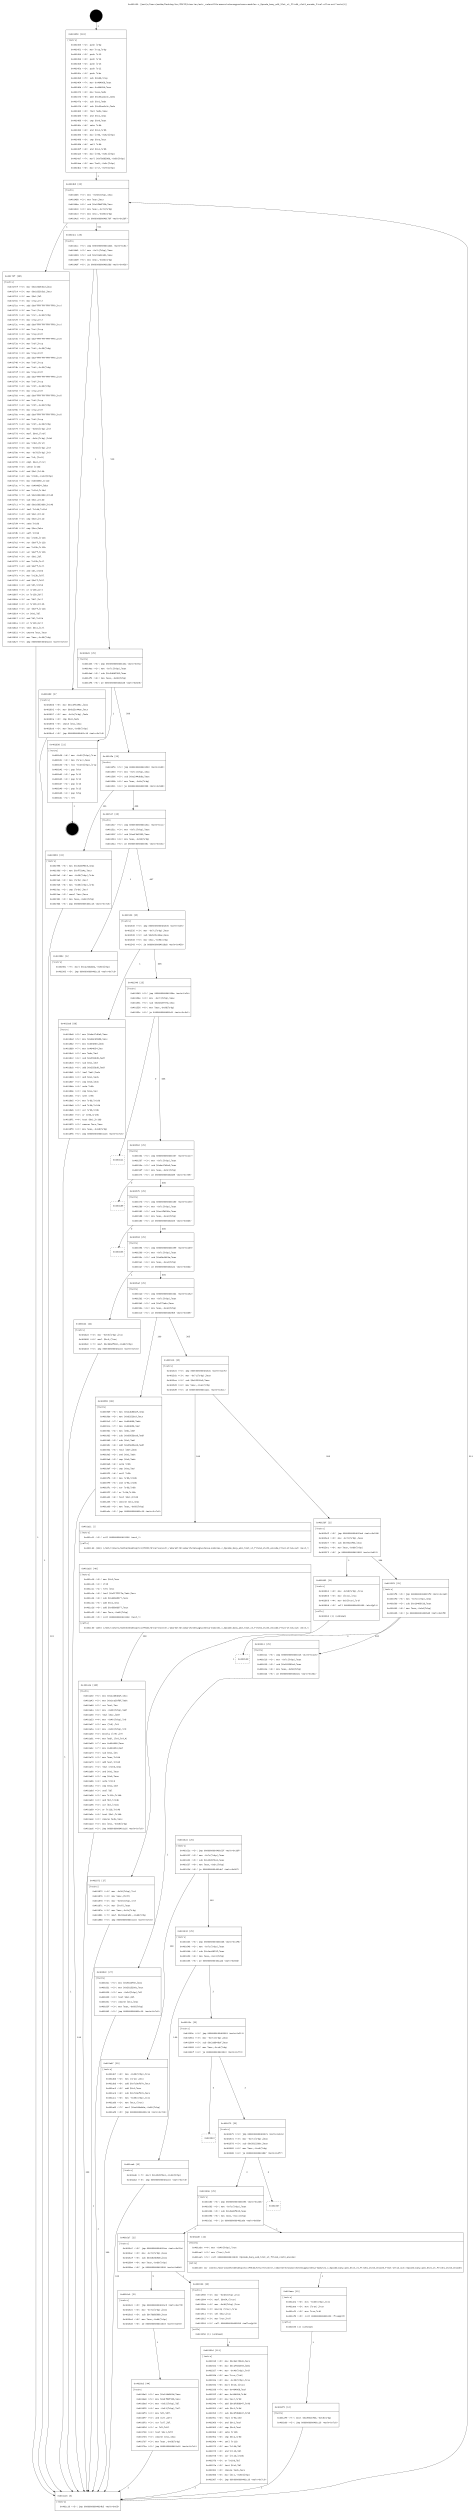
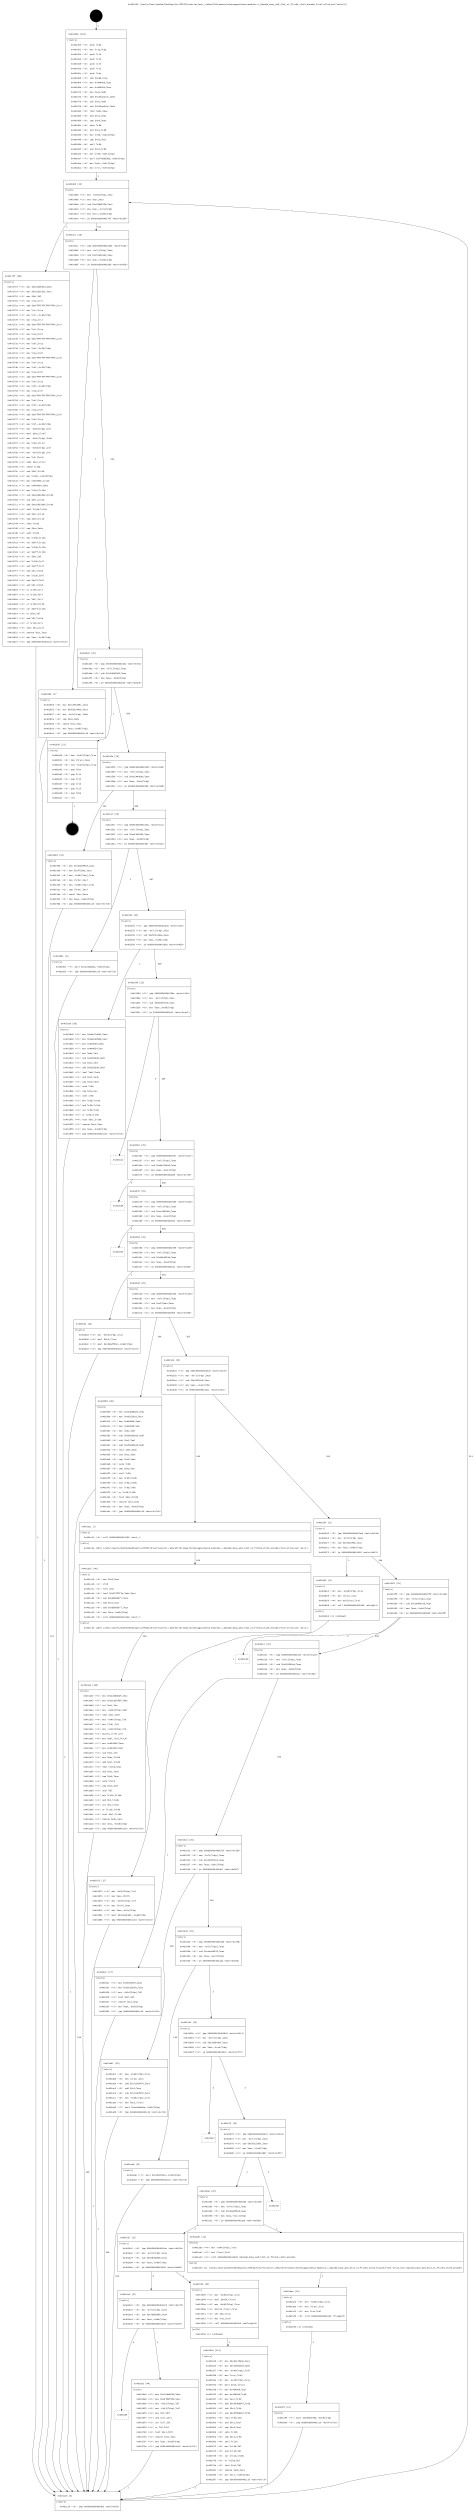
none -> (195, 1558)
none -> (56, 1733)
none -> (247, 1756)
none -> (122, 2415)
